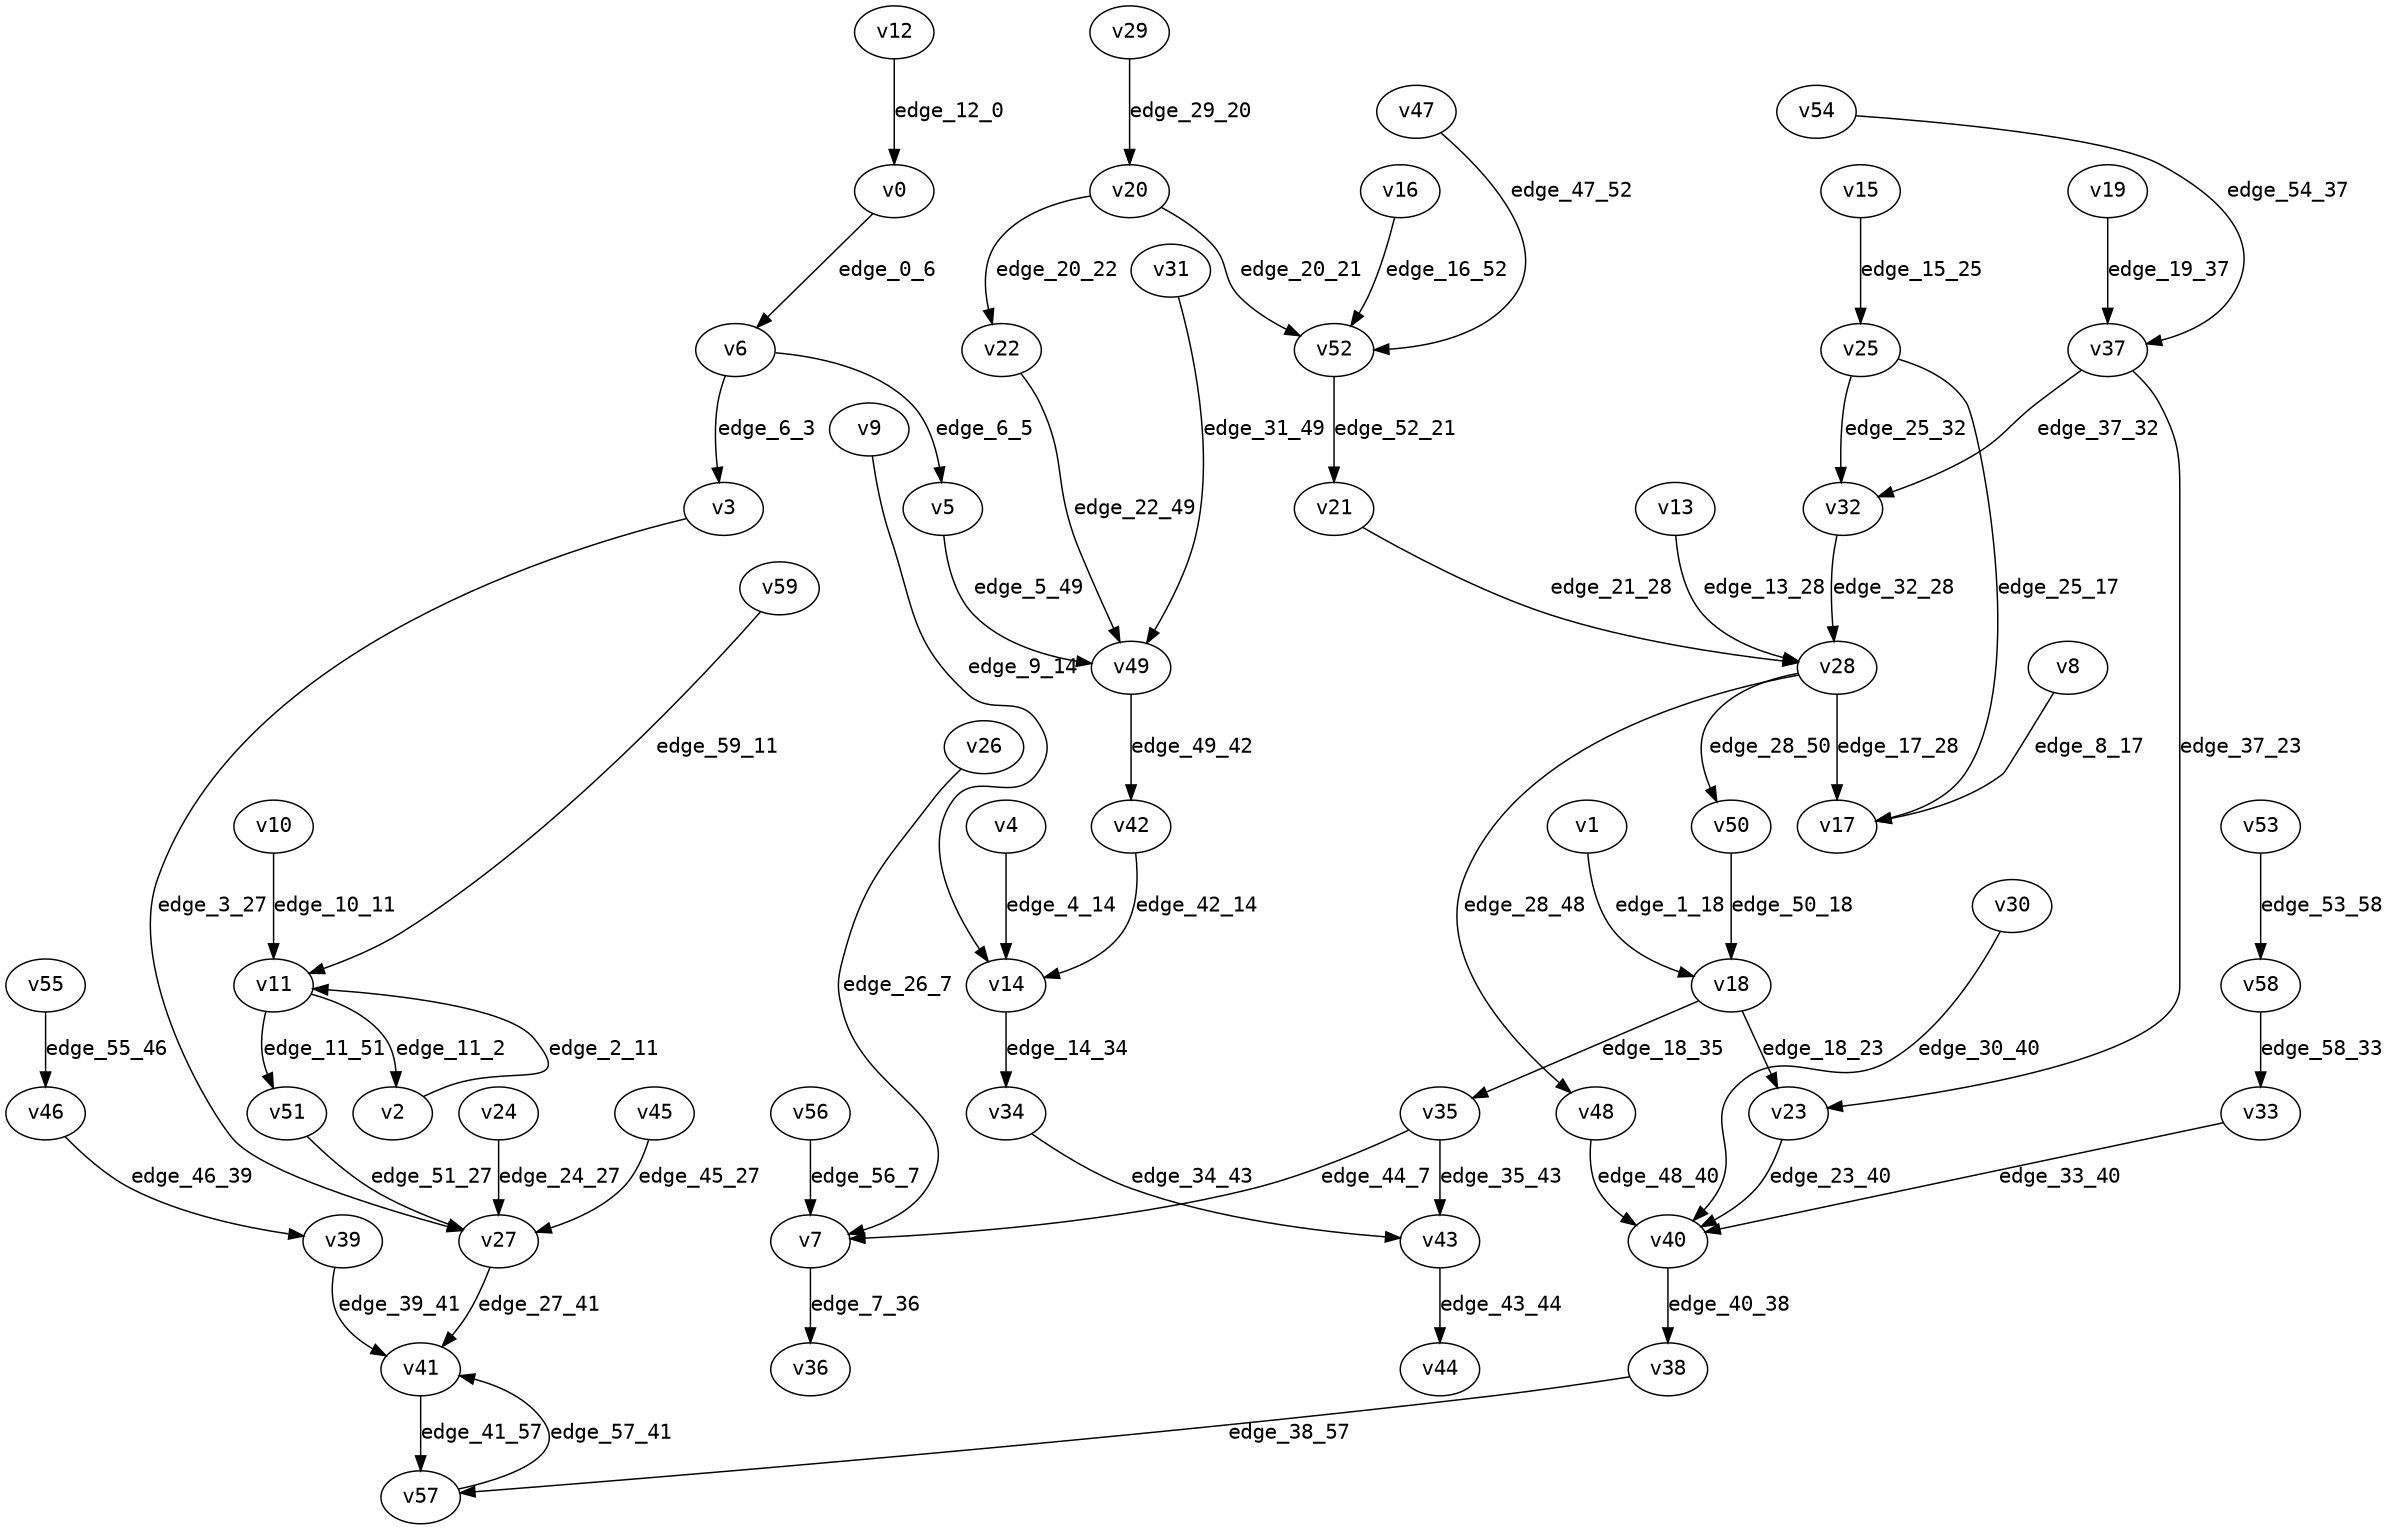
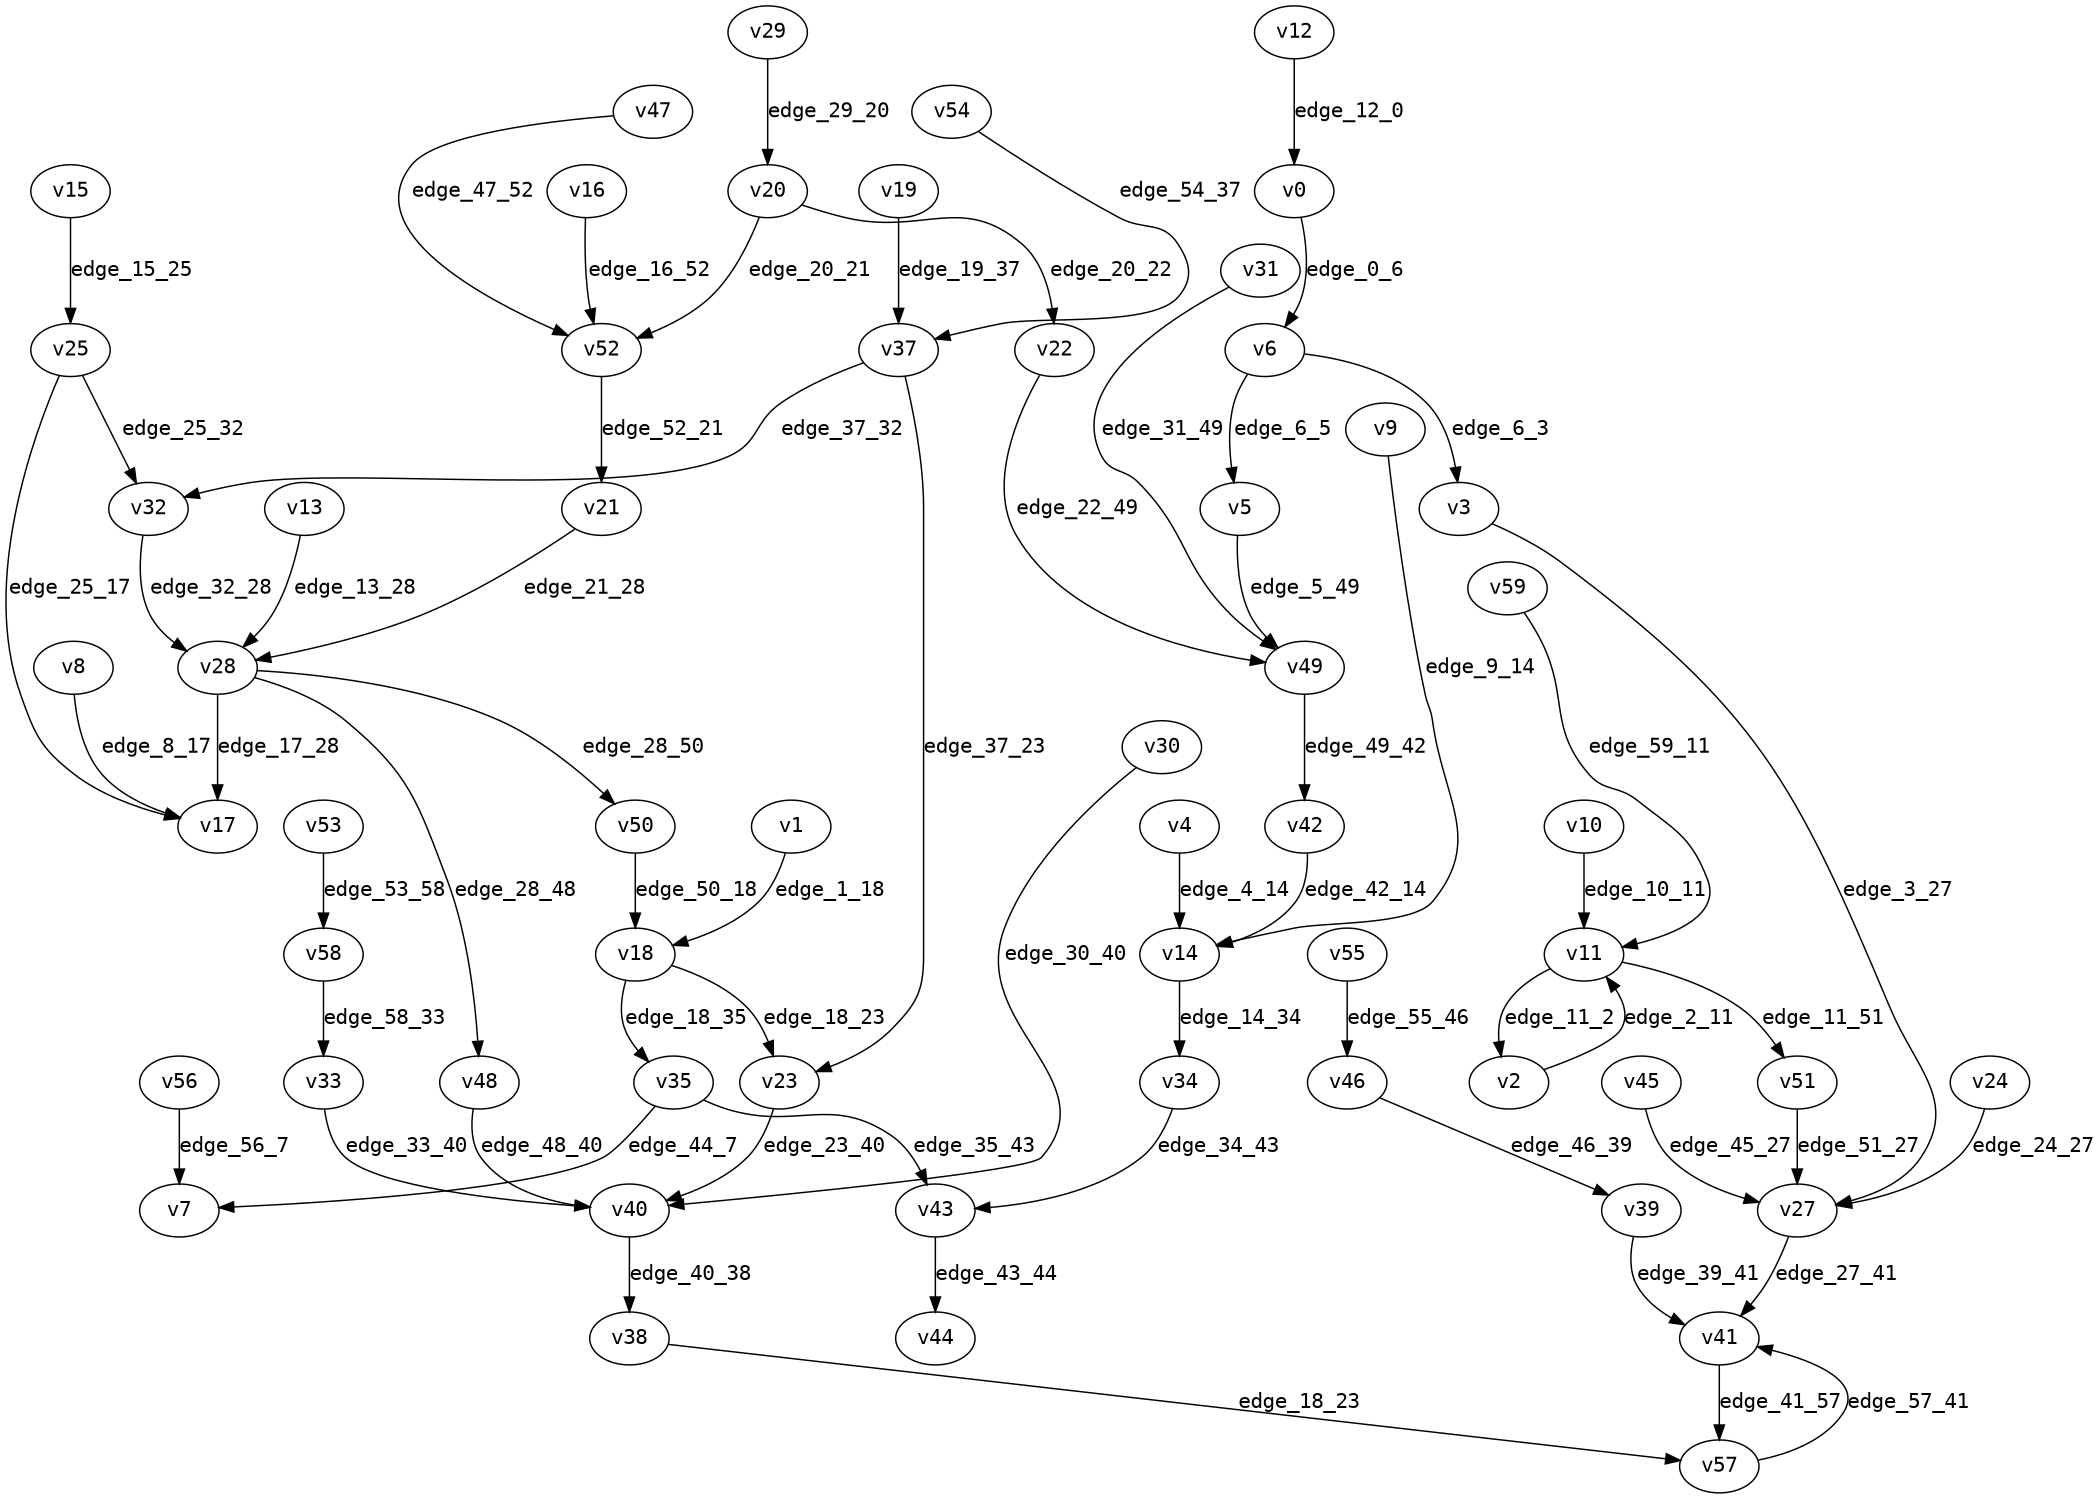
(984, 747) -> none
(810, 1369) -> none
(1289, 1433) -> (1299, 1402)
